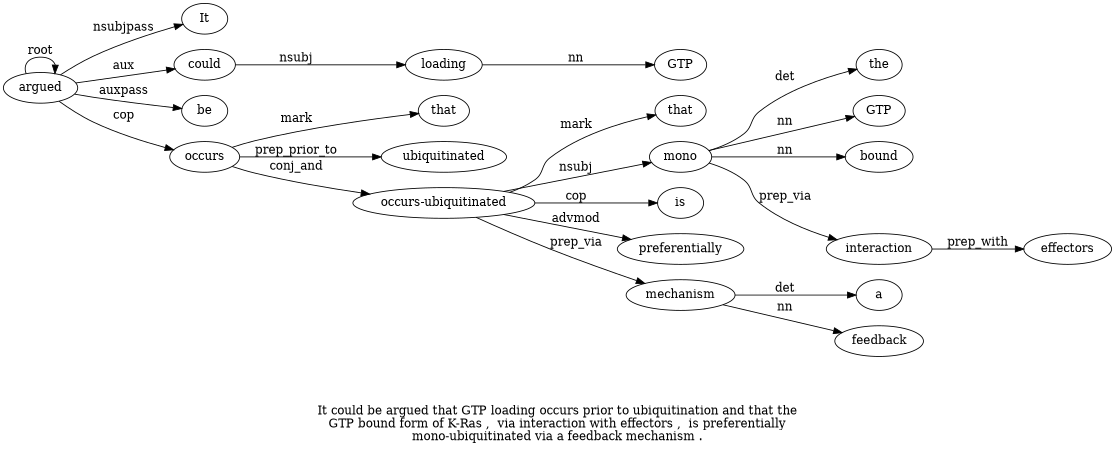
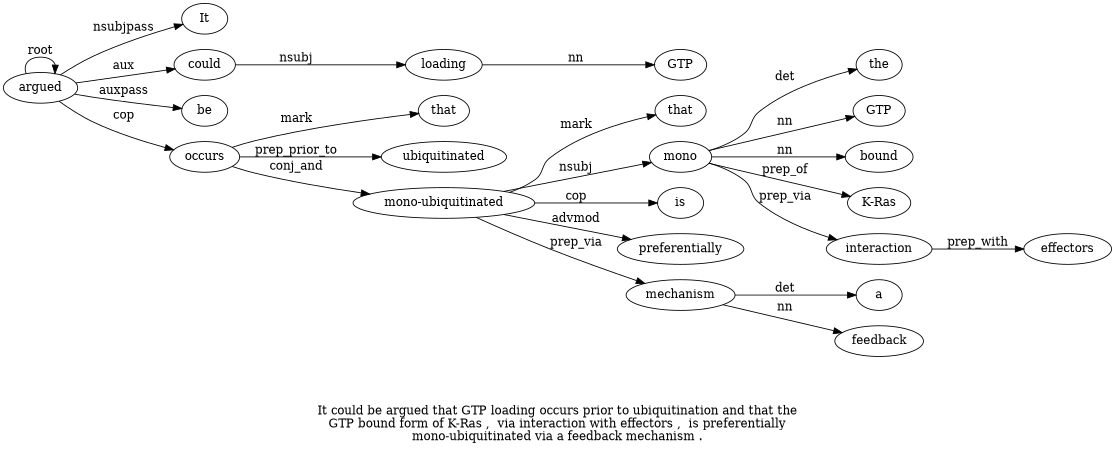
(444, 203) -> (444, 203)
none -> (879, 203)
